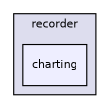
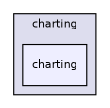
(55, 25) -> (55, 25)
